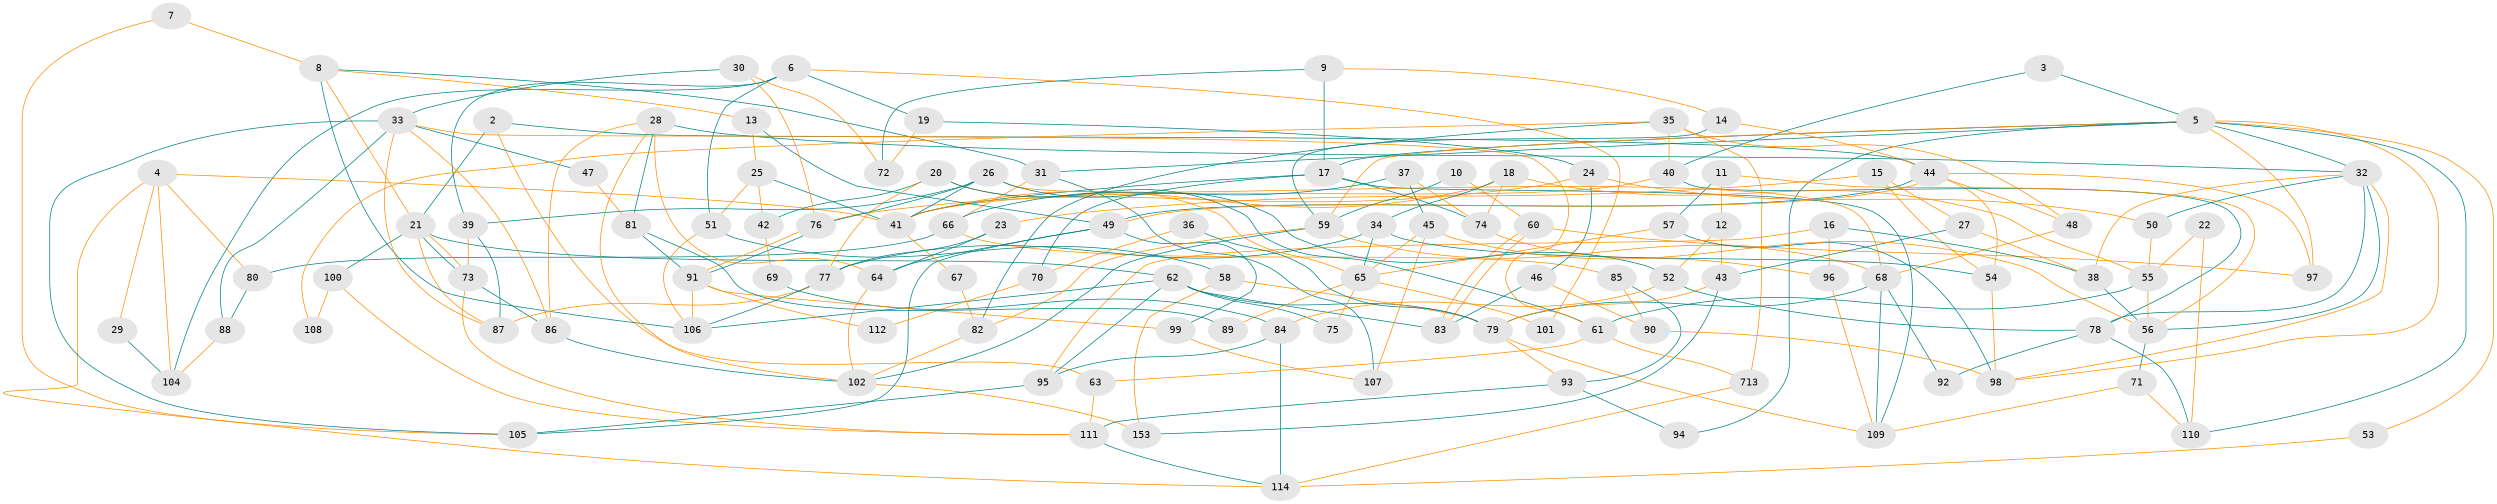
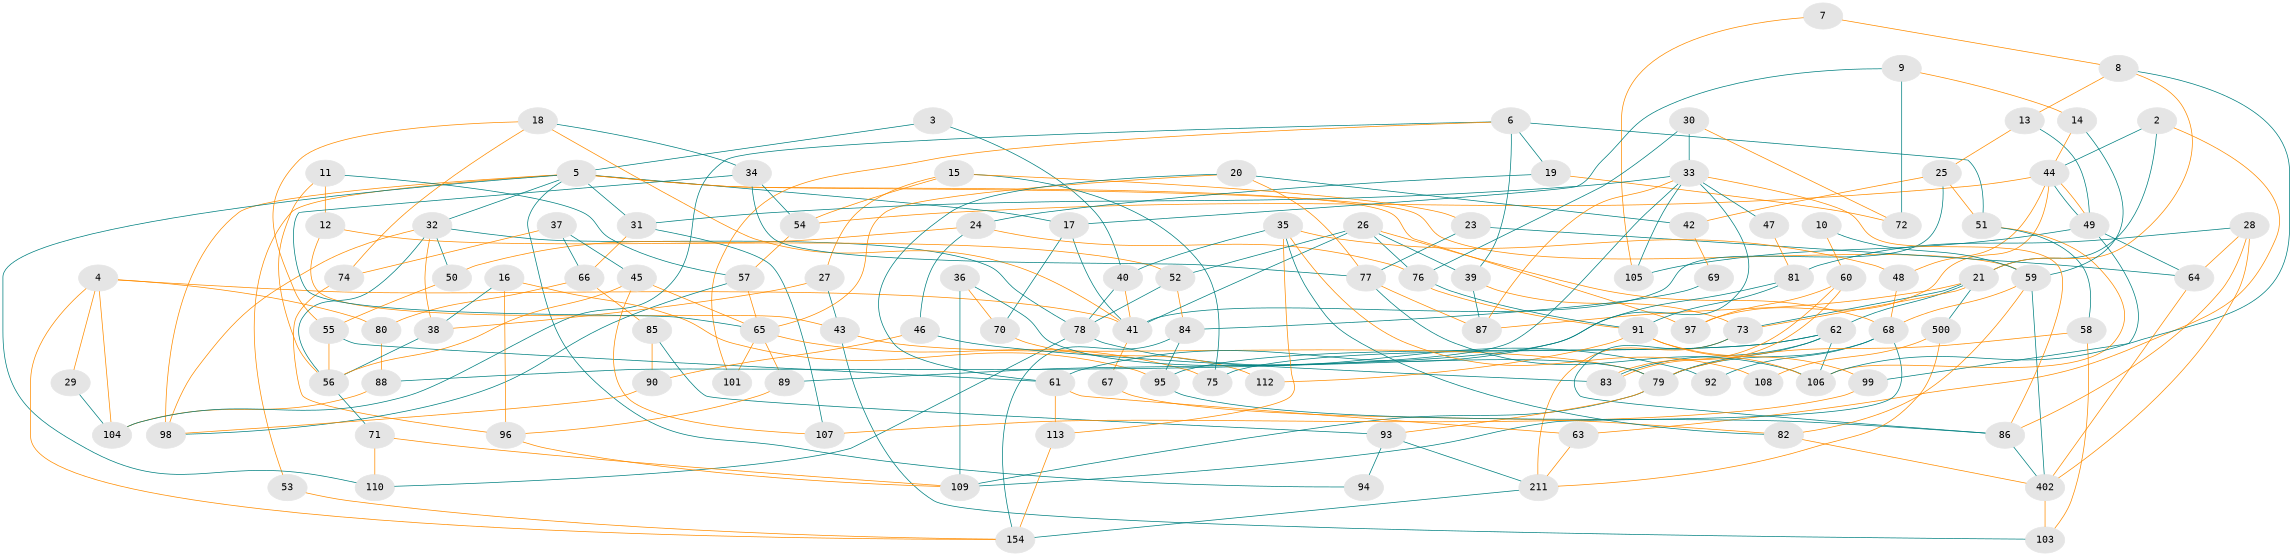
(685, 96) -> (1062, 202)
(789, 130) -> (1547, 214)
(1416, 147) -> (1473, 357)
(1669, 148) -> (1194, 250)
(1591, 156) -> none
(1405, 196) -> none
(1854, 207) -> (960, 383)
none -> (1139, 215)
(2205, 226) -> none
(536, 257) -> (485, 299)
(333, 278) -> (1941, 330)
(239, 304) -> (381, 352)
(1994, 334) -> (772, 252)
(857, 383) -> (2045, 488)
(1749, 383) -> (1055, 435)
(1681, 392) -> (1327, 427)
(781, 410) -> (1579, 419)
none -> (655, 419)
(1089, 435) -> (1539, 488)
(1141, 435) -> (2045, 540)
(1280, 488) -> (1015, 540)
